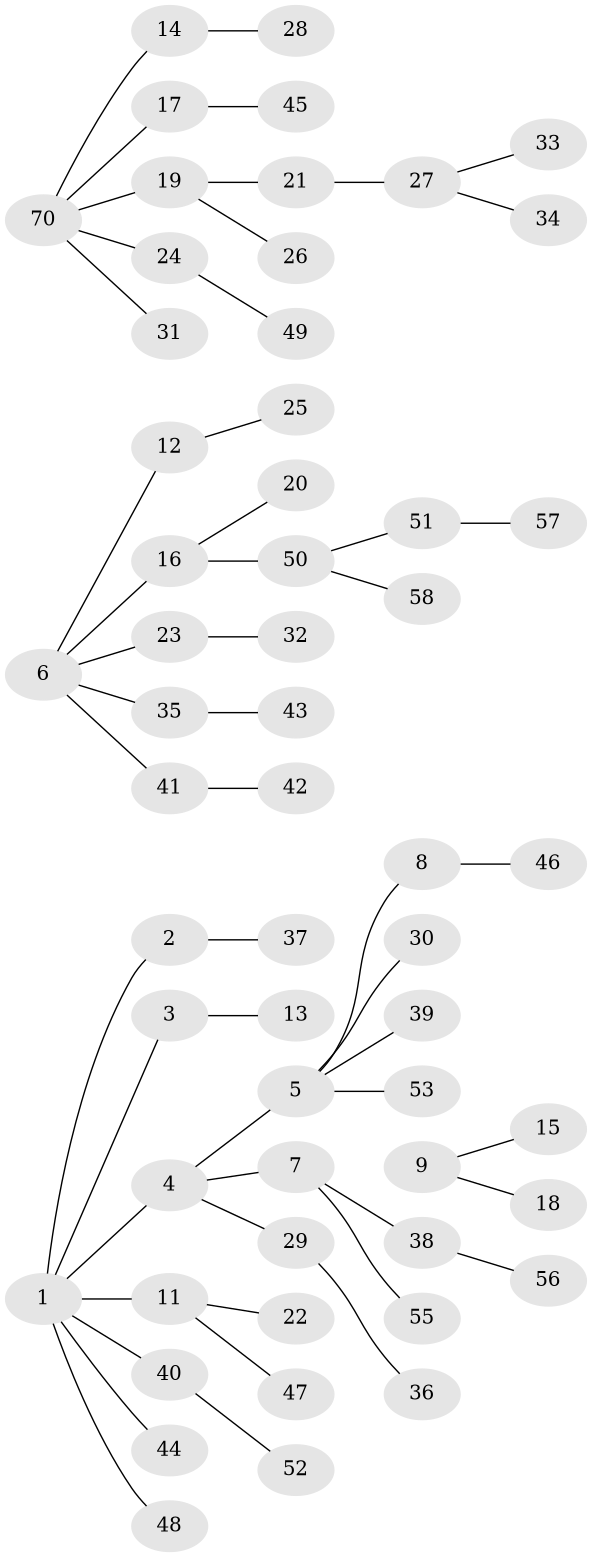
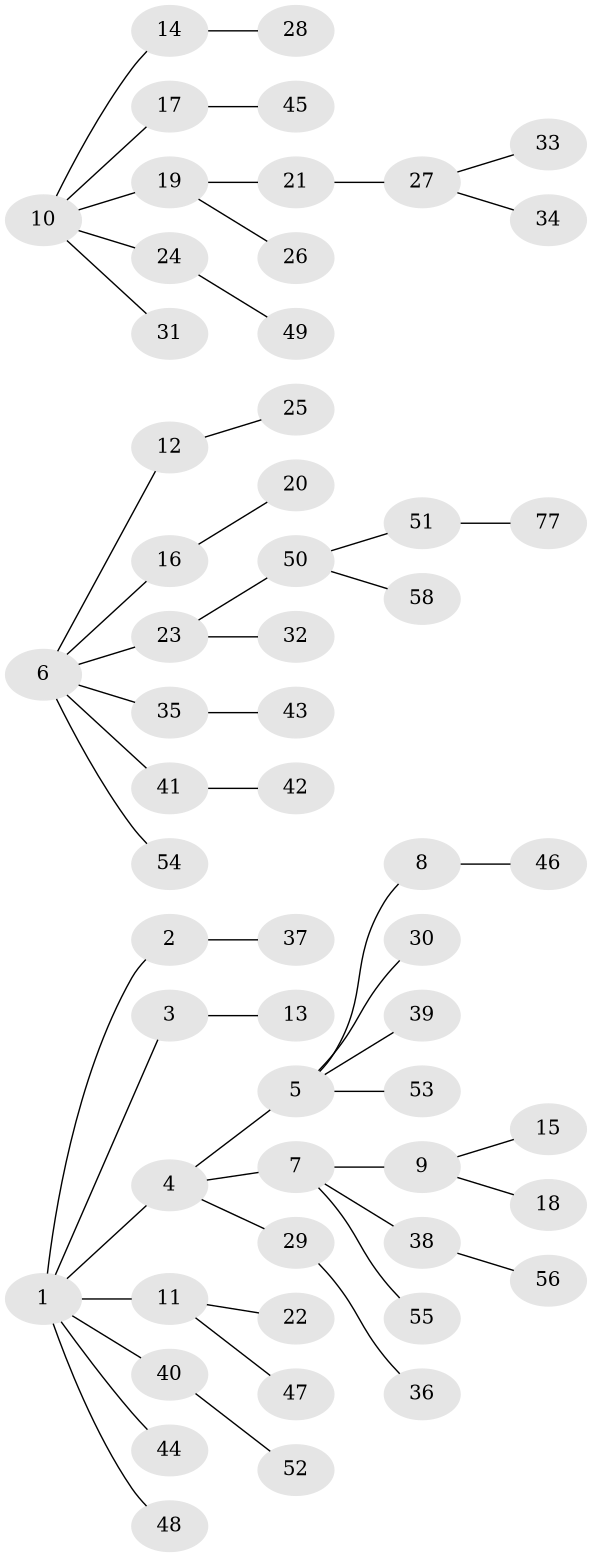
(43, 220) -> (43, 220)
(548, 523) -> (548, 523)
(233, 561) -> (233, 599)
none -> (170, 864)
none -> (359, 1167)
